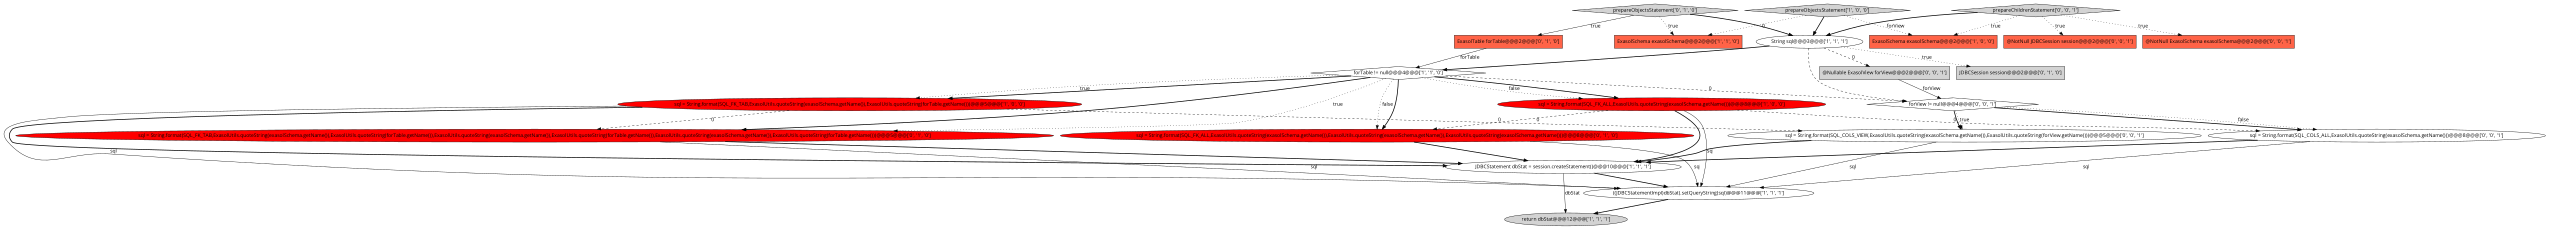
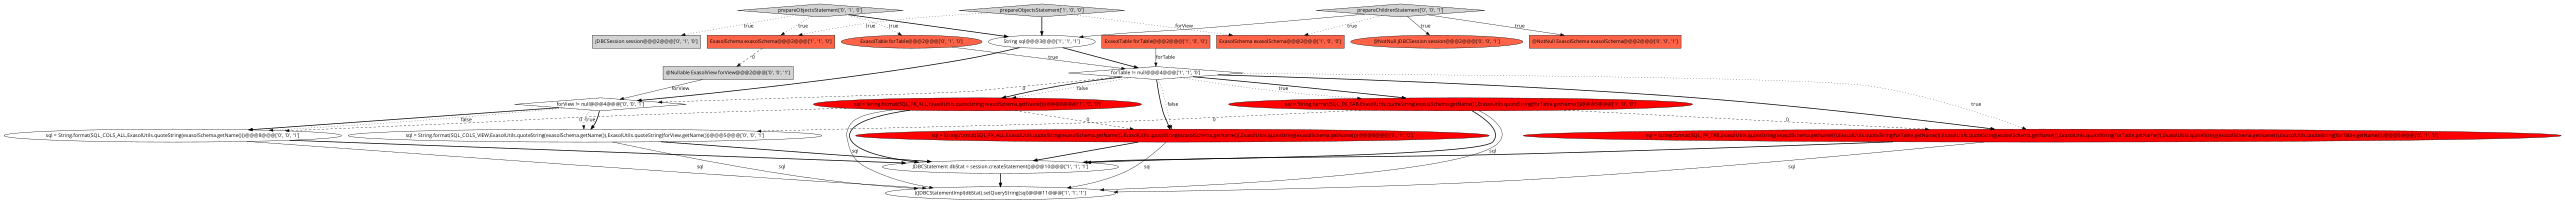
(1903, 19) -> (1224, 26)
(1588, 25) -> (869, 21)
(2051, 25) -> (1417, 25)
(2120, 25) -> (1494, 25)
(1764, 26) -> (871, 26)
none -> (1156, 42)
(1508, 42) -> (912, 42)
(2070, 42) -> (1437, 42)
(1904, 56) -> (741, 25)
(1470, 57) -> (1053, 57)
(1845, 57) -> (751, 56)
(1842, 91) -> (831, 79)
(1566, 219) -> none
